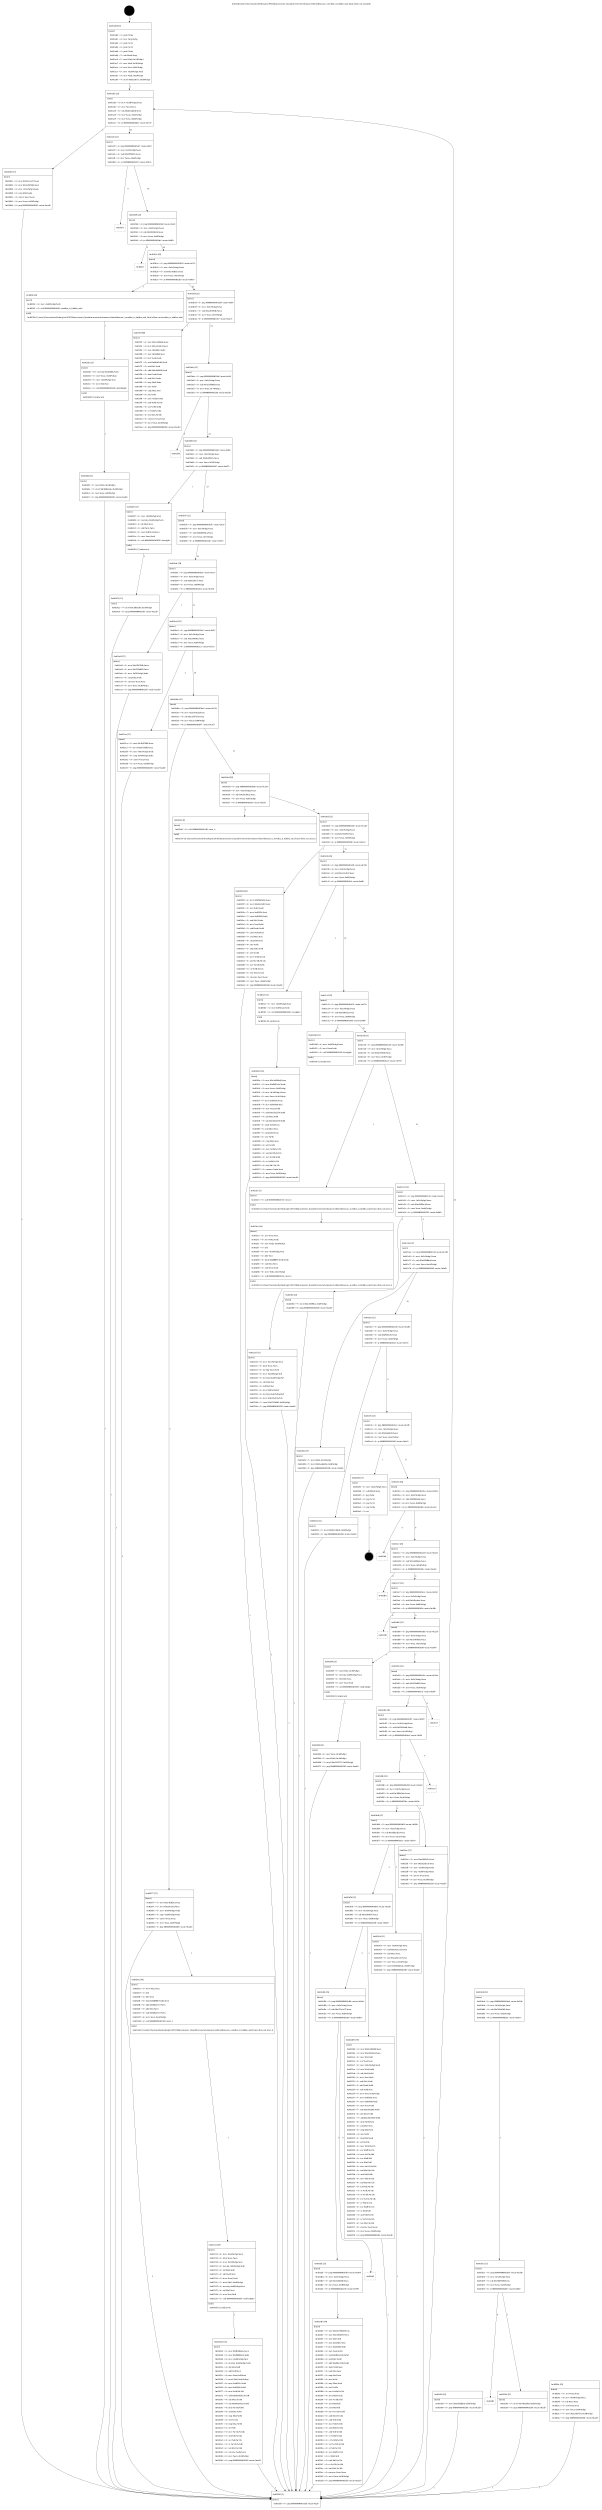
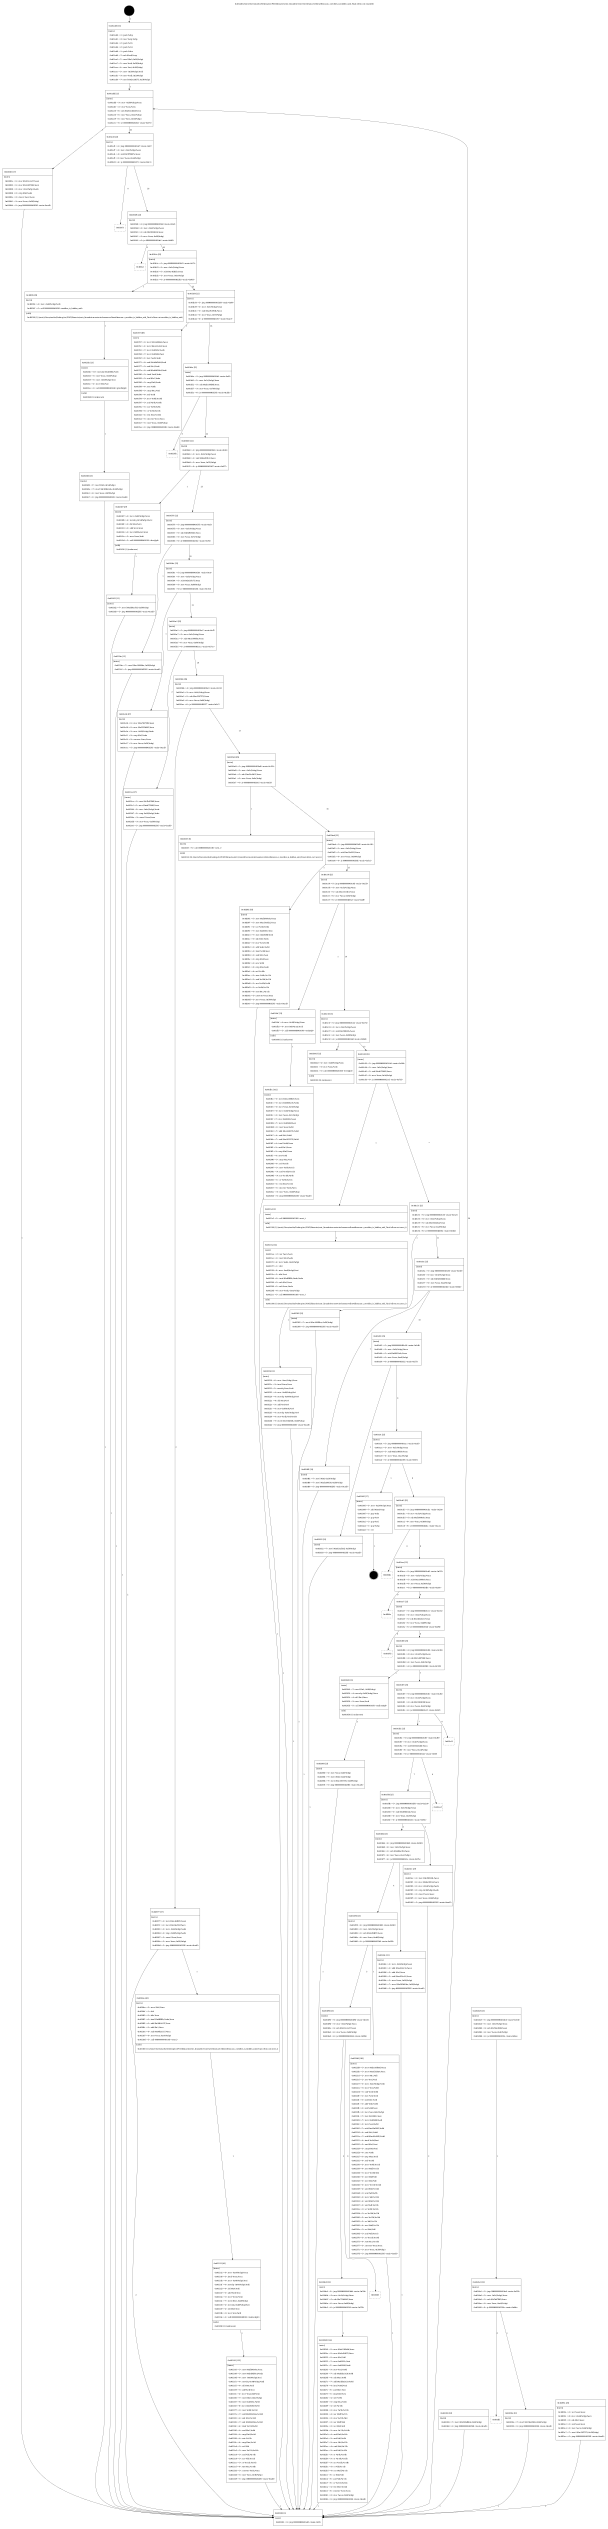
none -> (137, 663)
